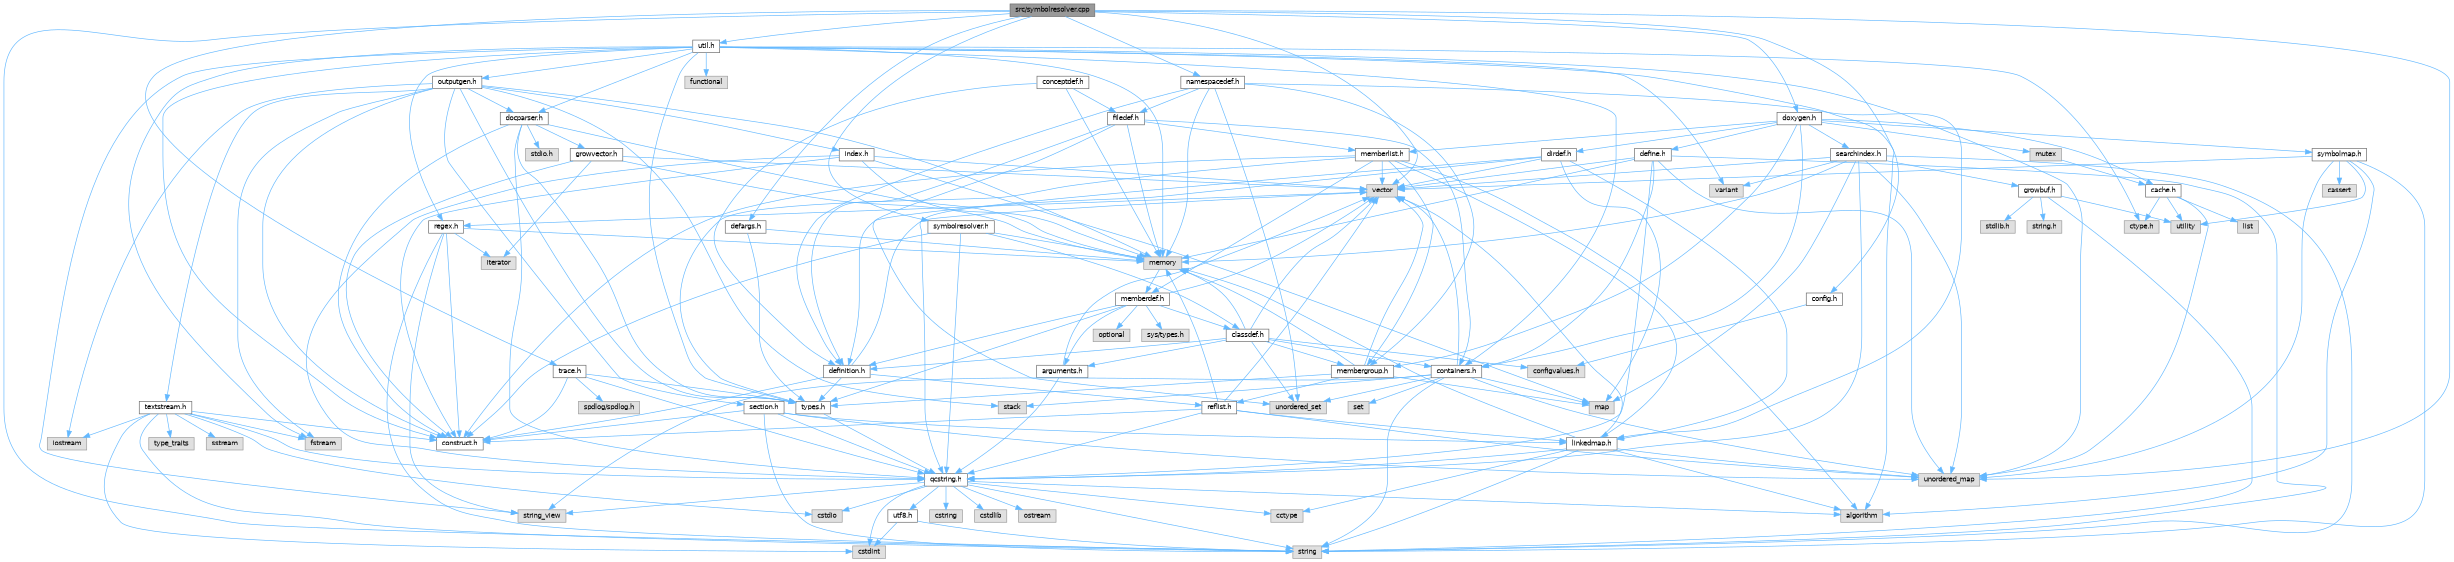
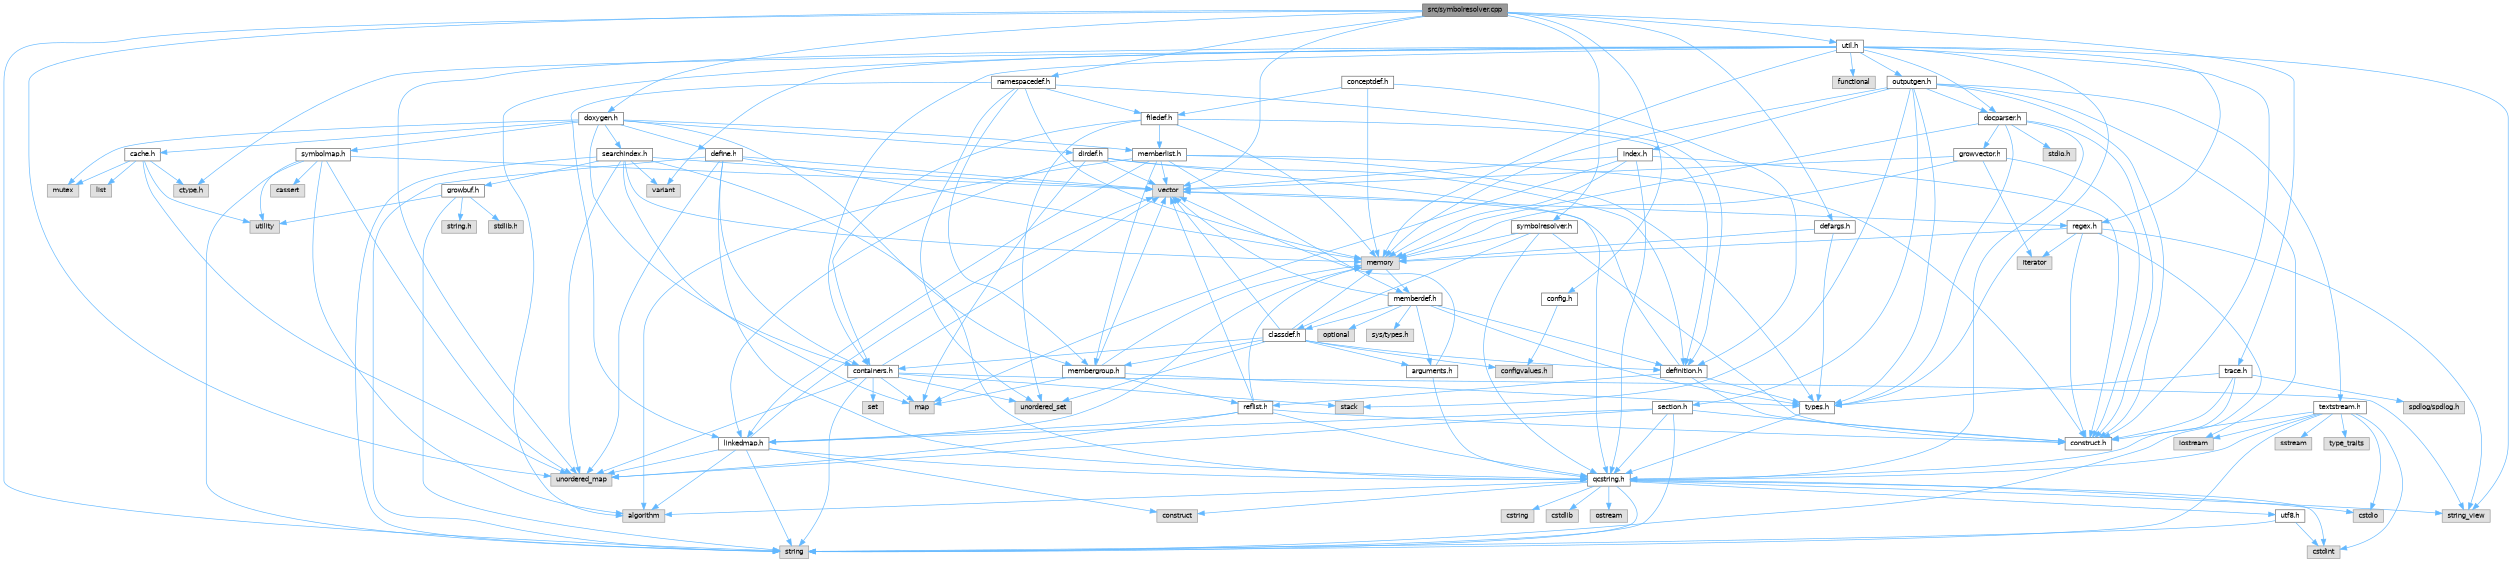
(2098, 171) -> (106, 171)
(323, 444) -> none
(1287, 516) -> (1177, 516)
